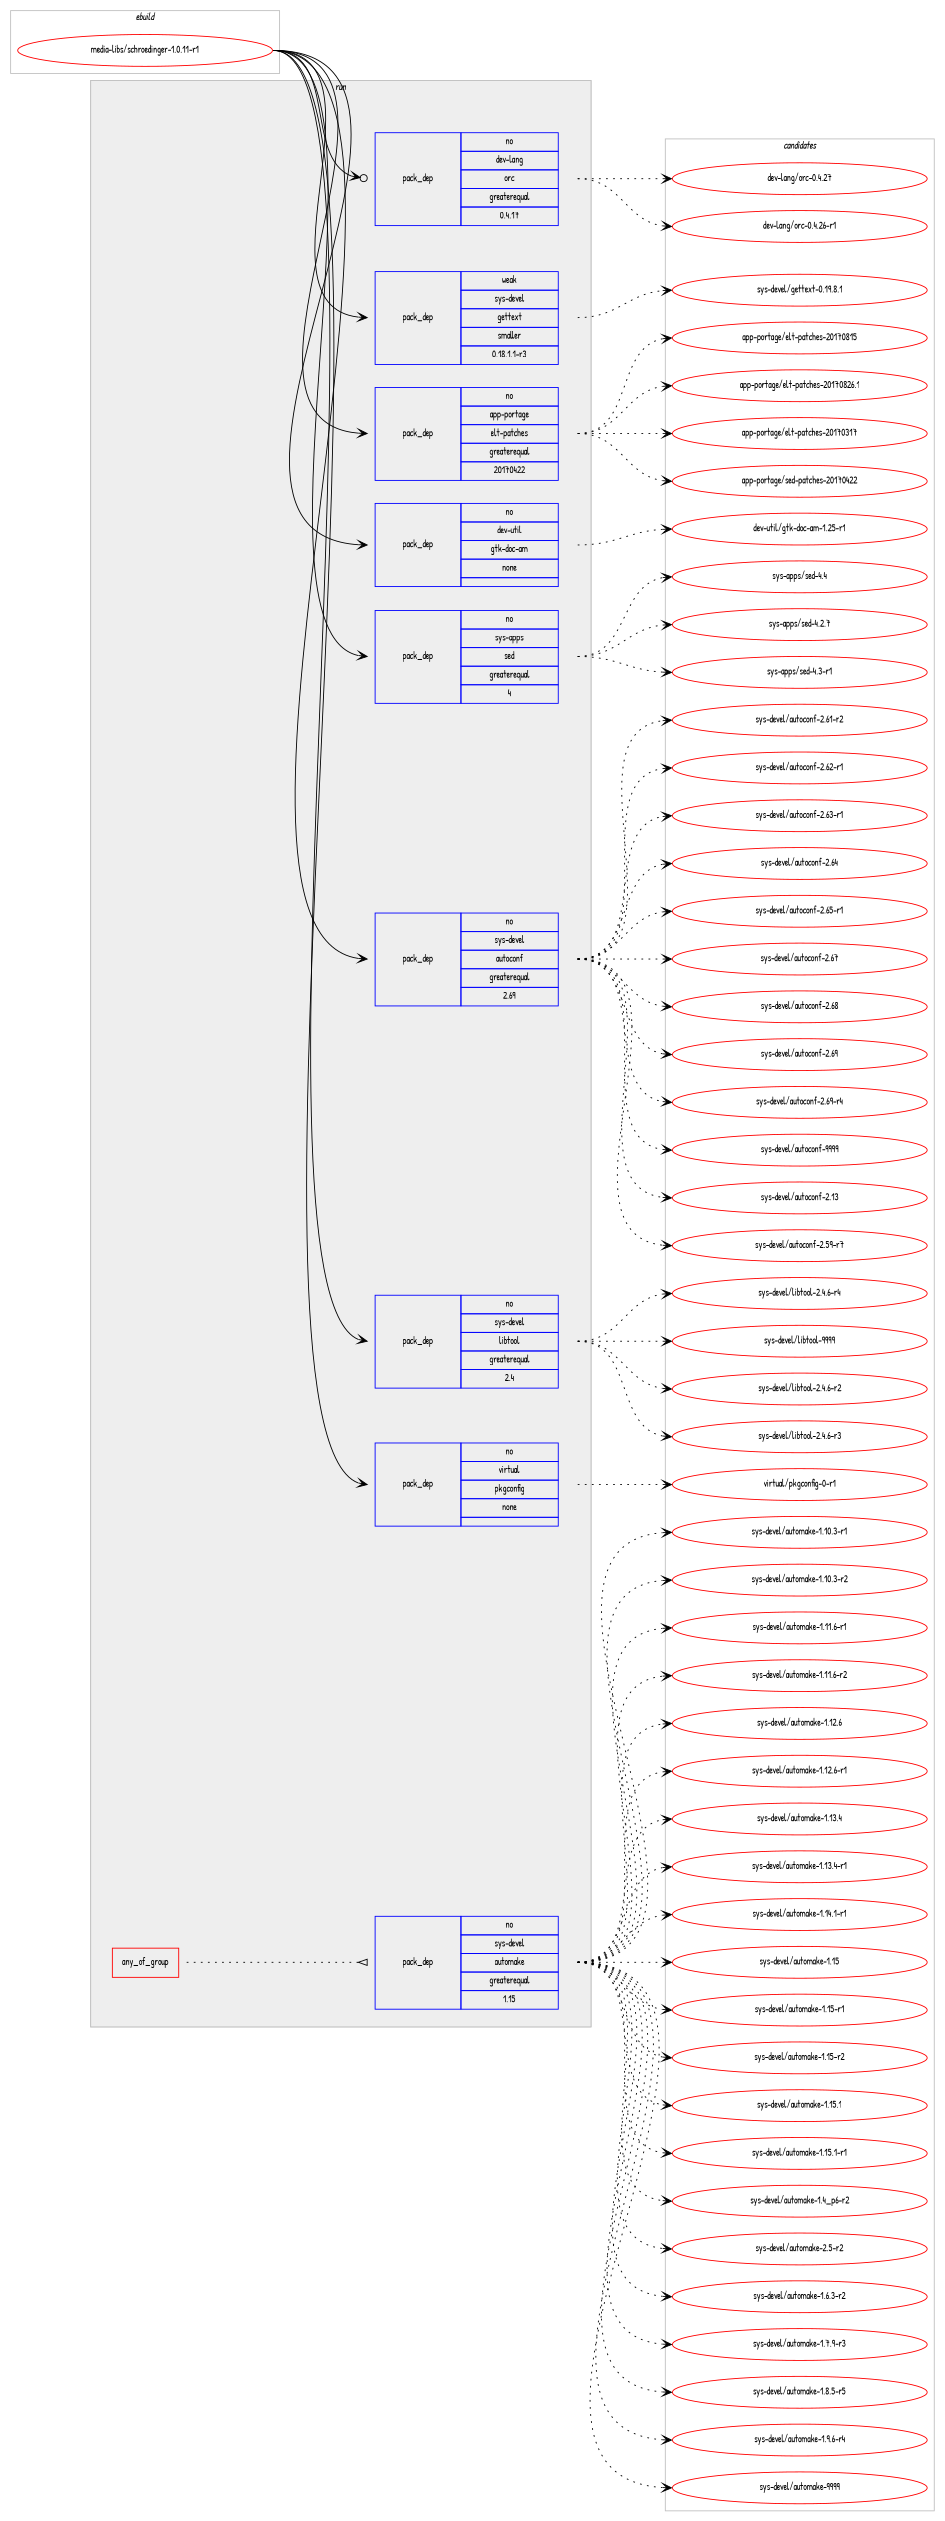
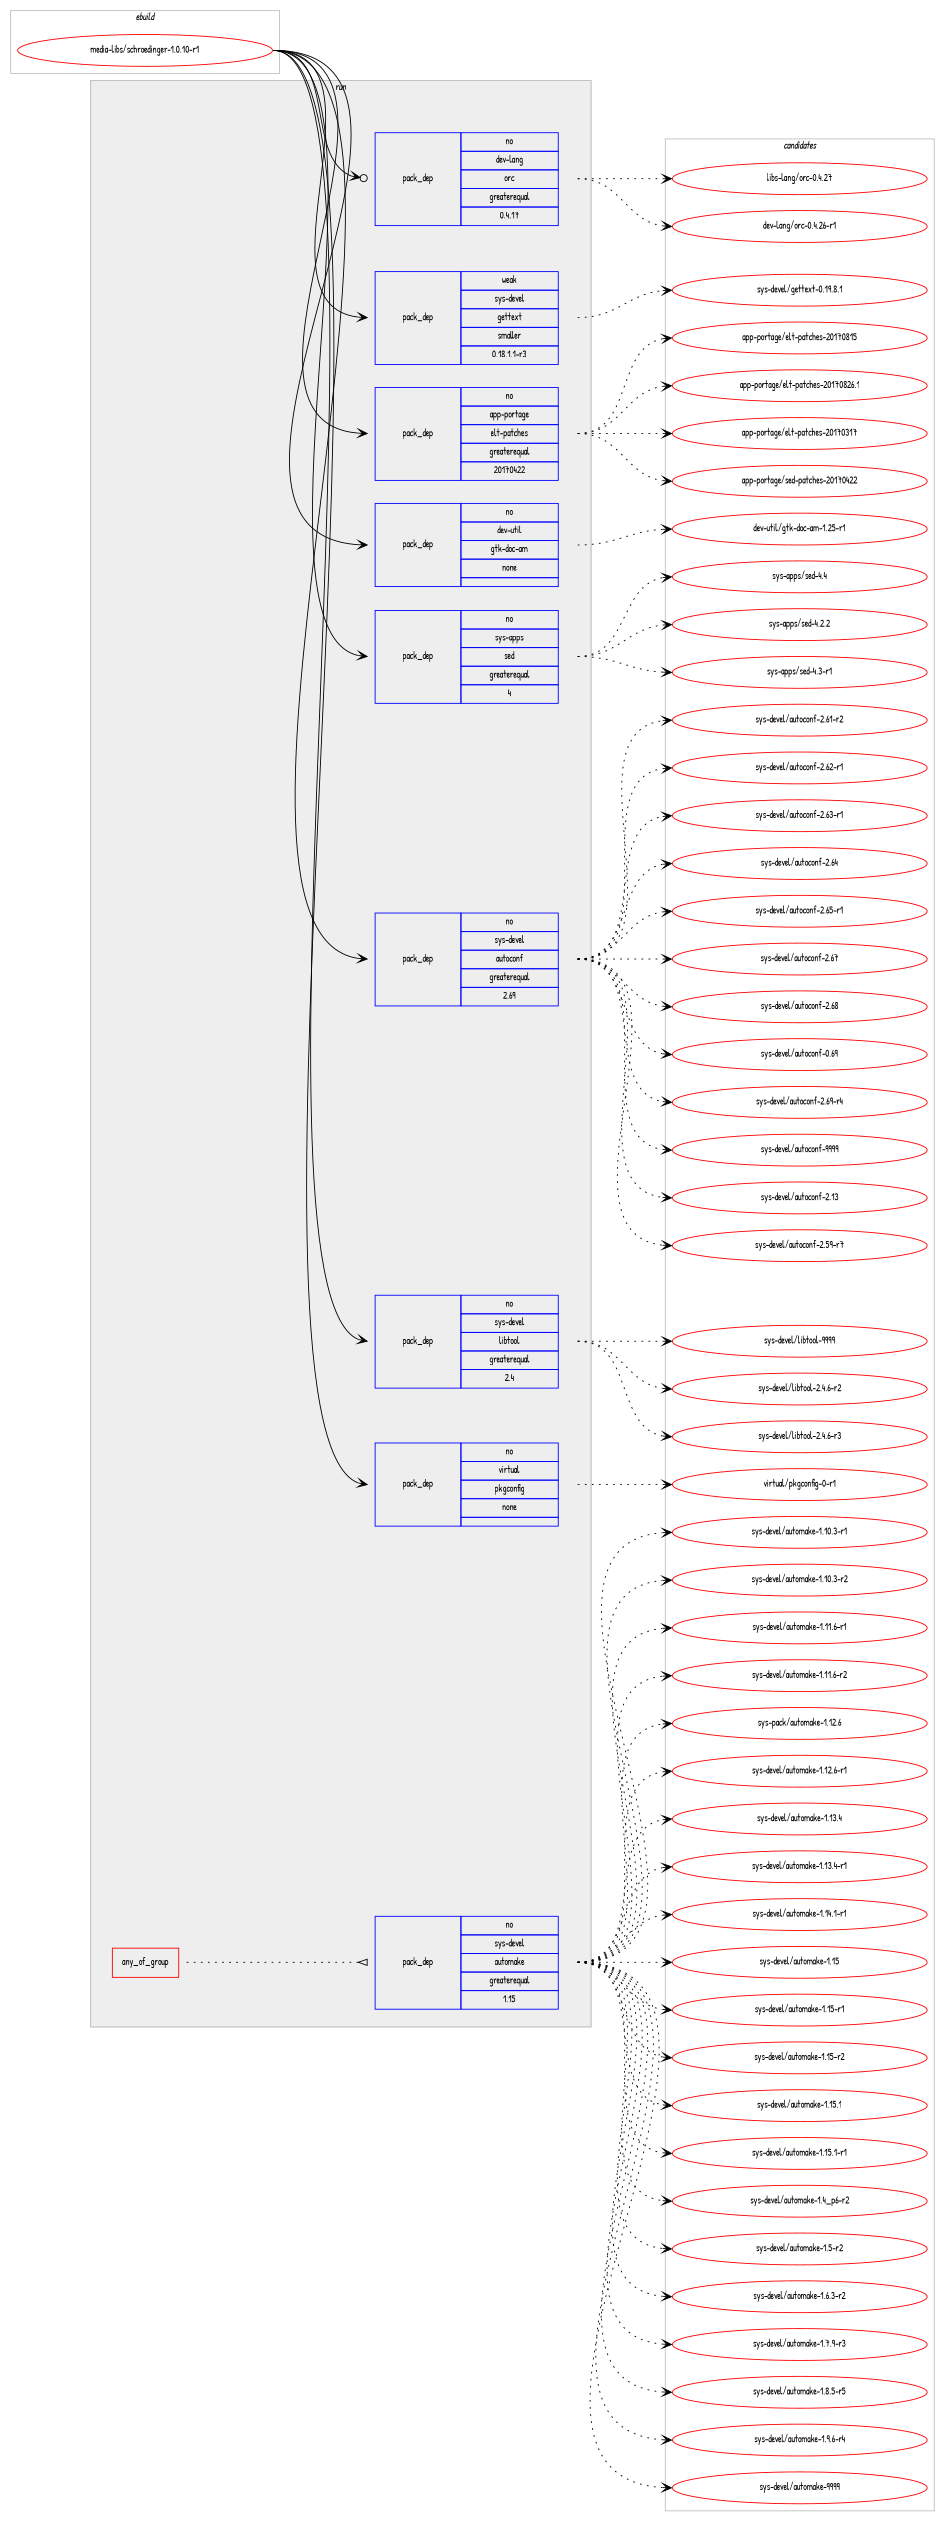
(145, 50) -> (145, 50)
(800, 179) -> (800, 179)
(800, 625) -> (800, 625)
(800, 1055) -> (800, 1055)
(800, 1293) -> none
(800, 1723) -> (800, 1723)
(800, 2249) -> (800, 2249)
